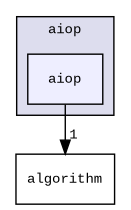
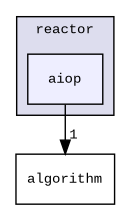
(65, 30) -> (65, 30)
